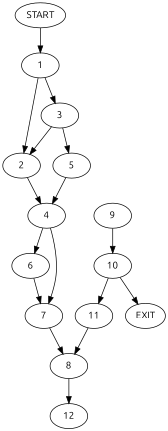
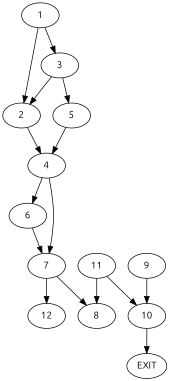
(40, 15) -> none
(105, 287) -> (119, 288)
(69, 388) -> (47, 287)
